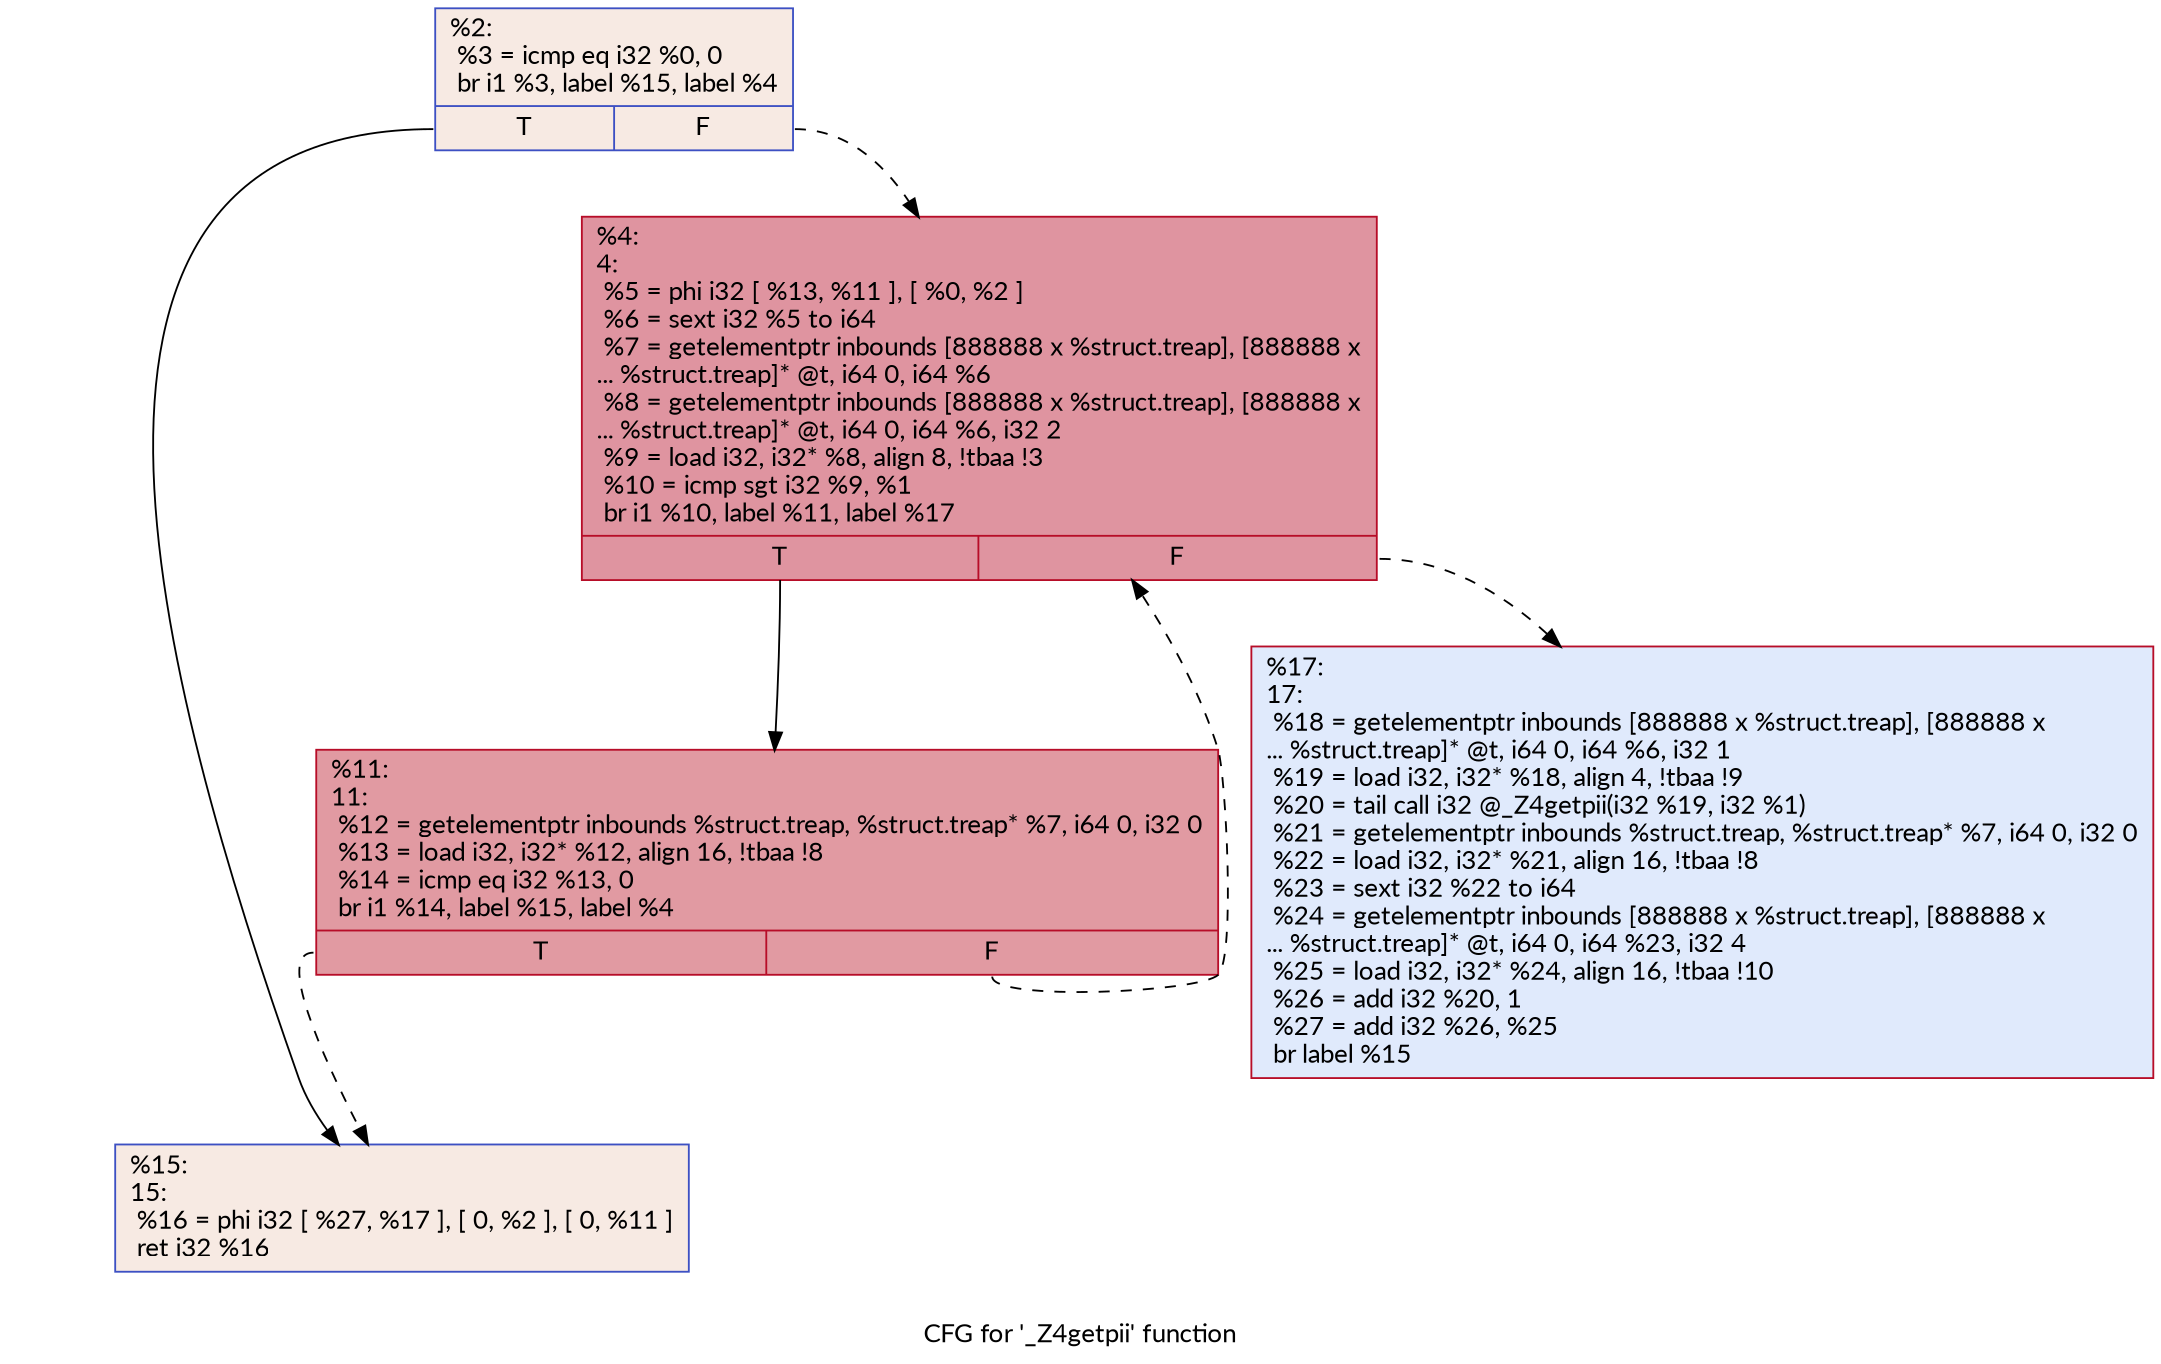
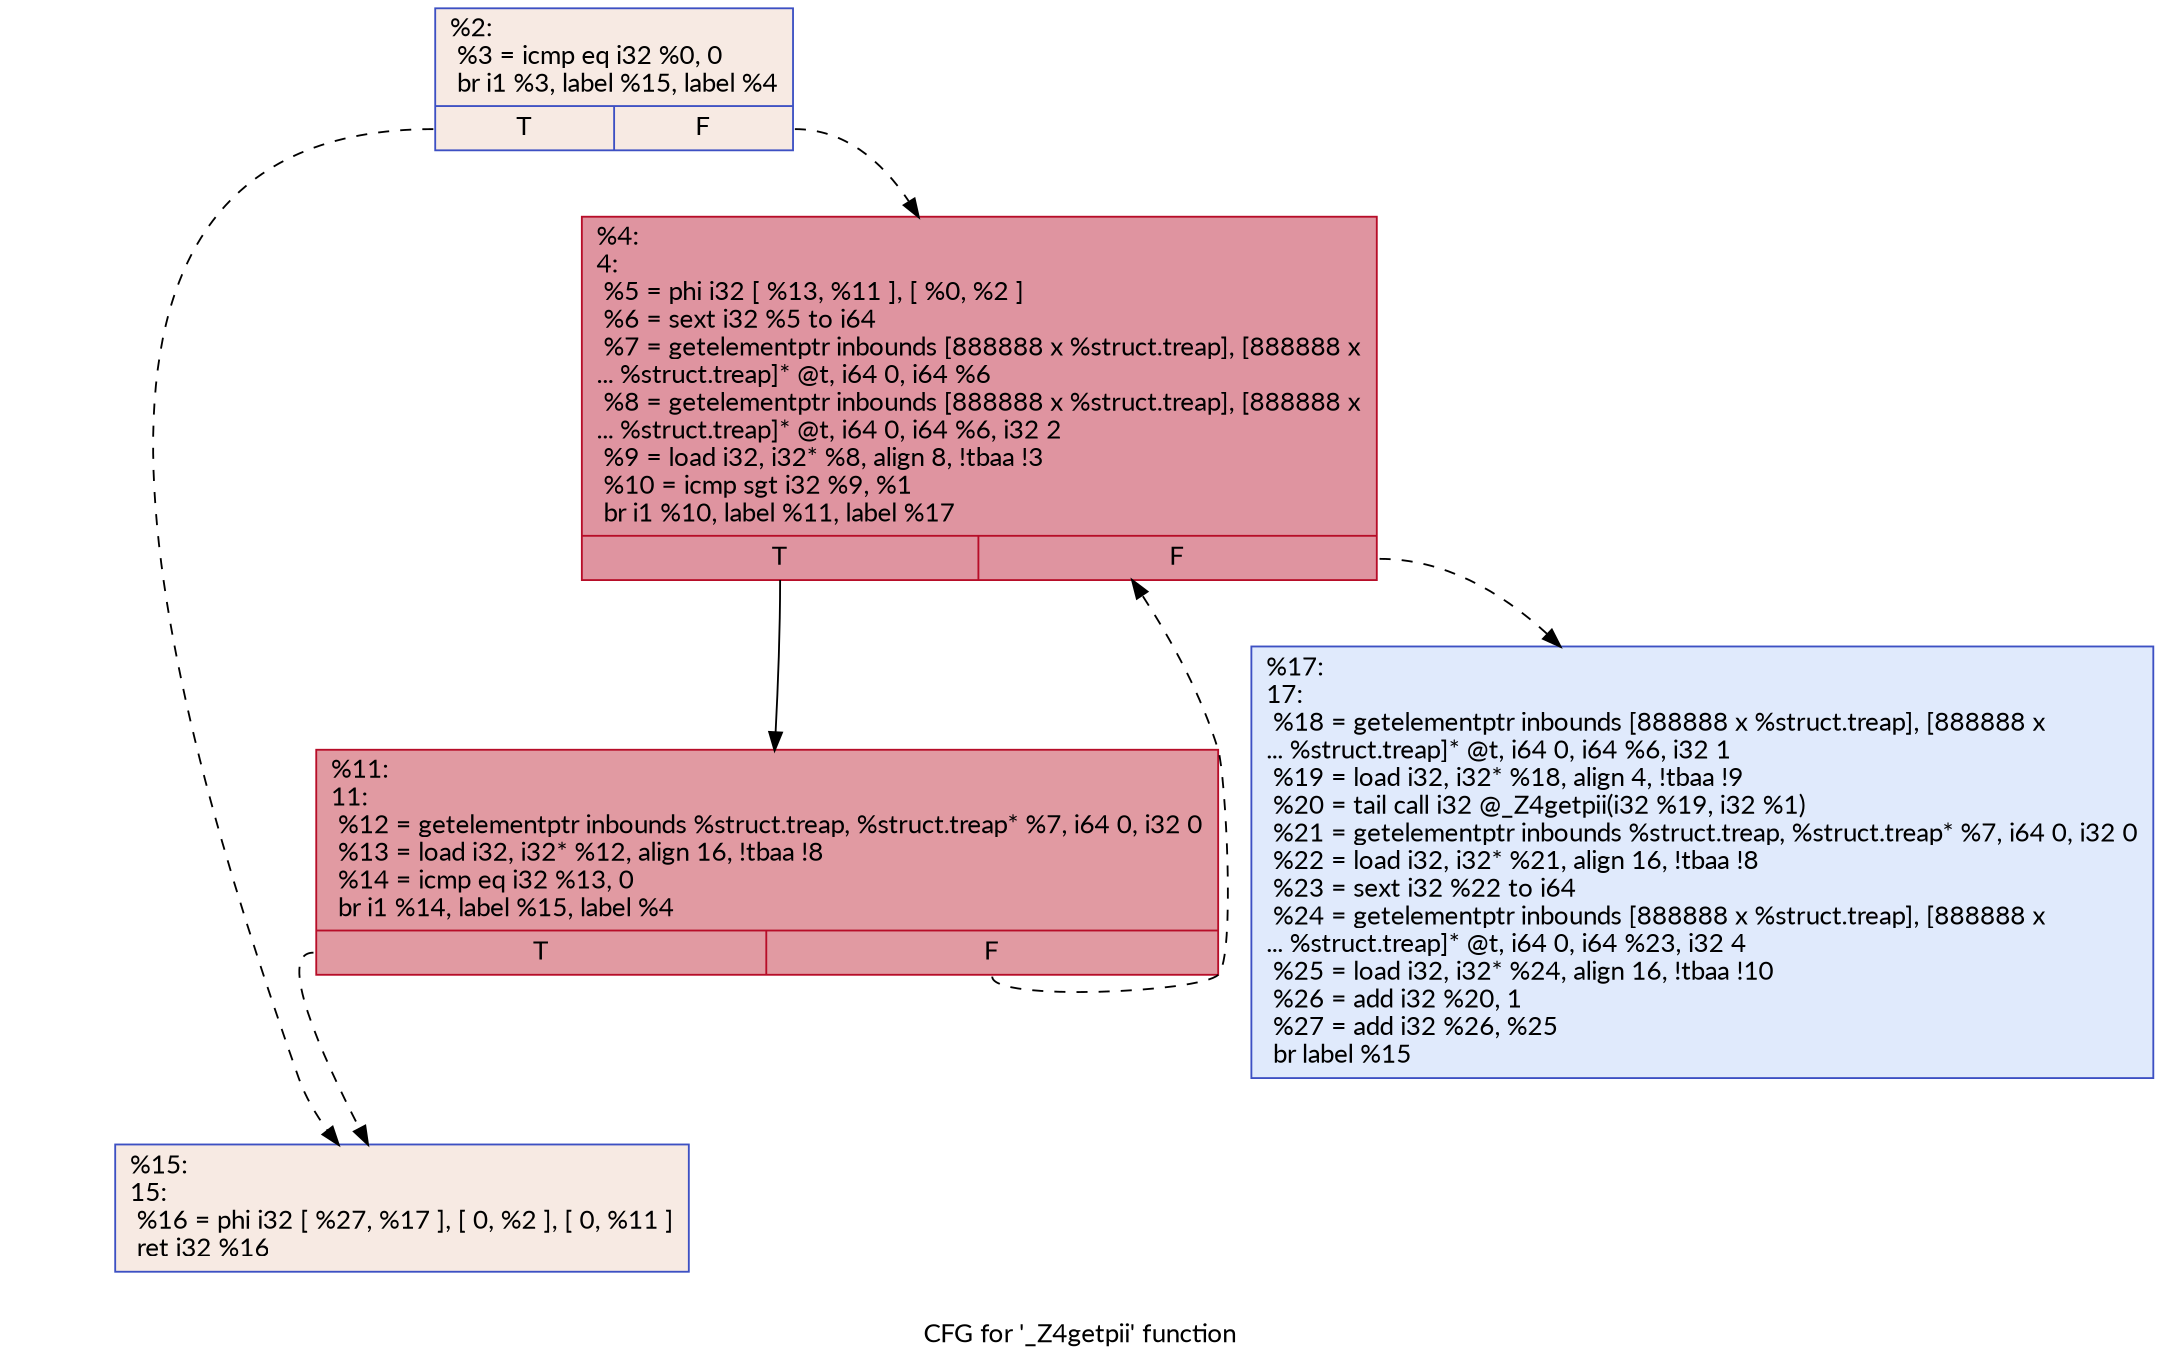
(163, 560) -> (163, 560)
(1702, 862) -> (1702, 862)
